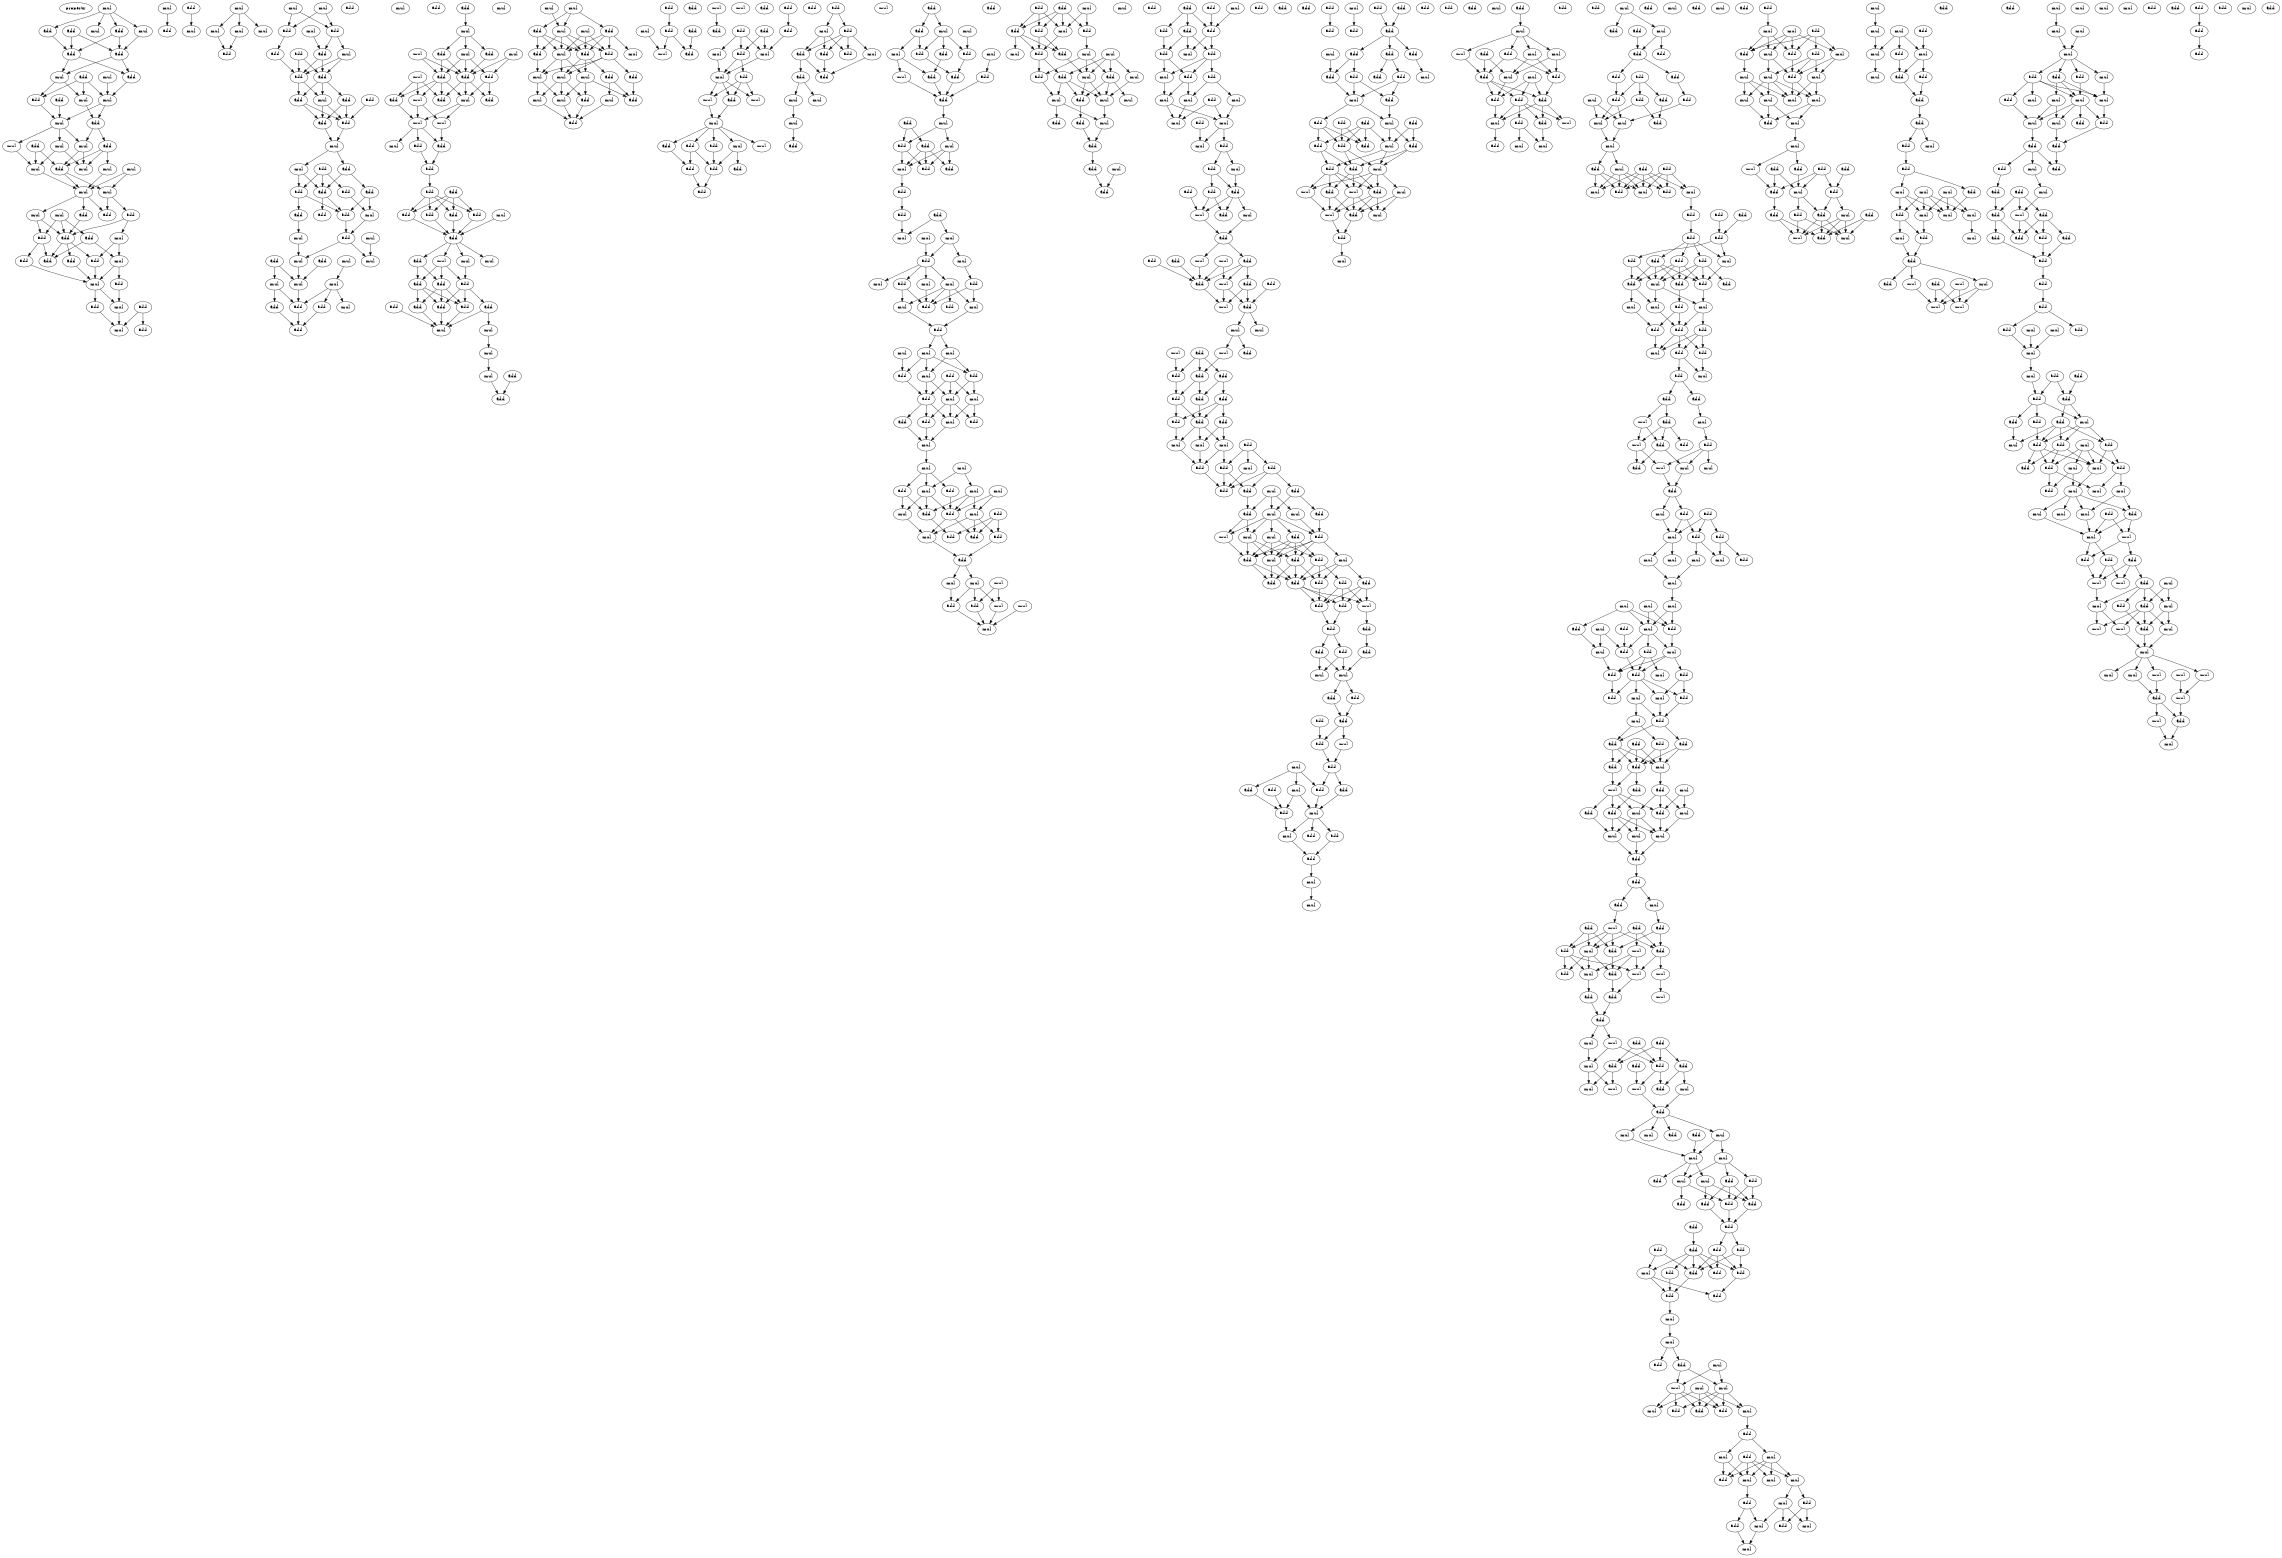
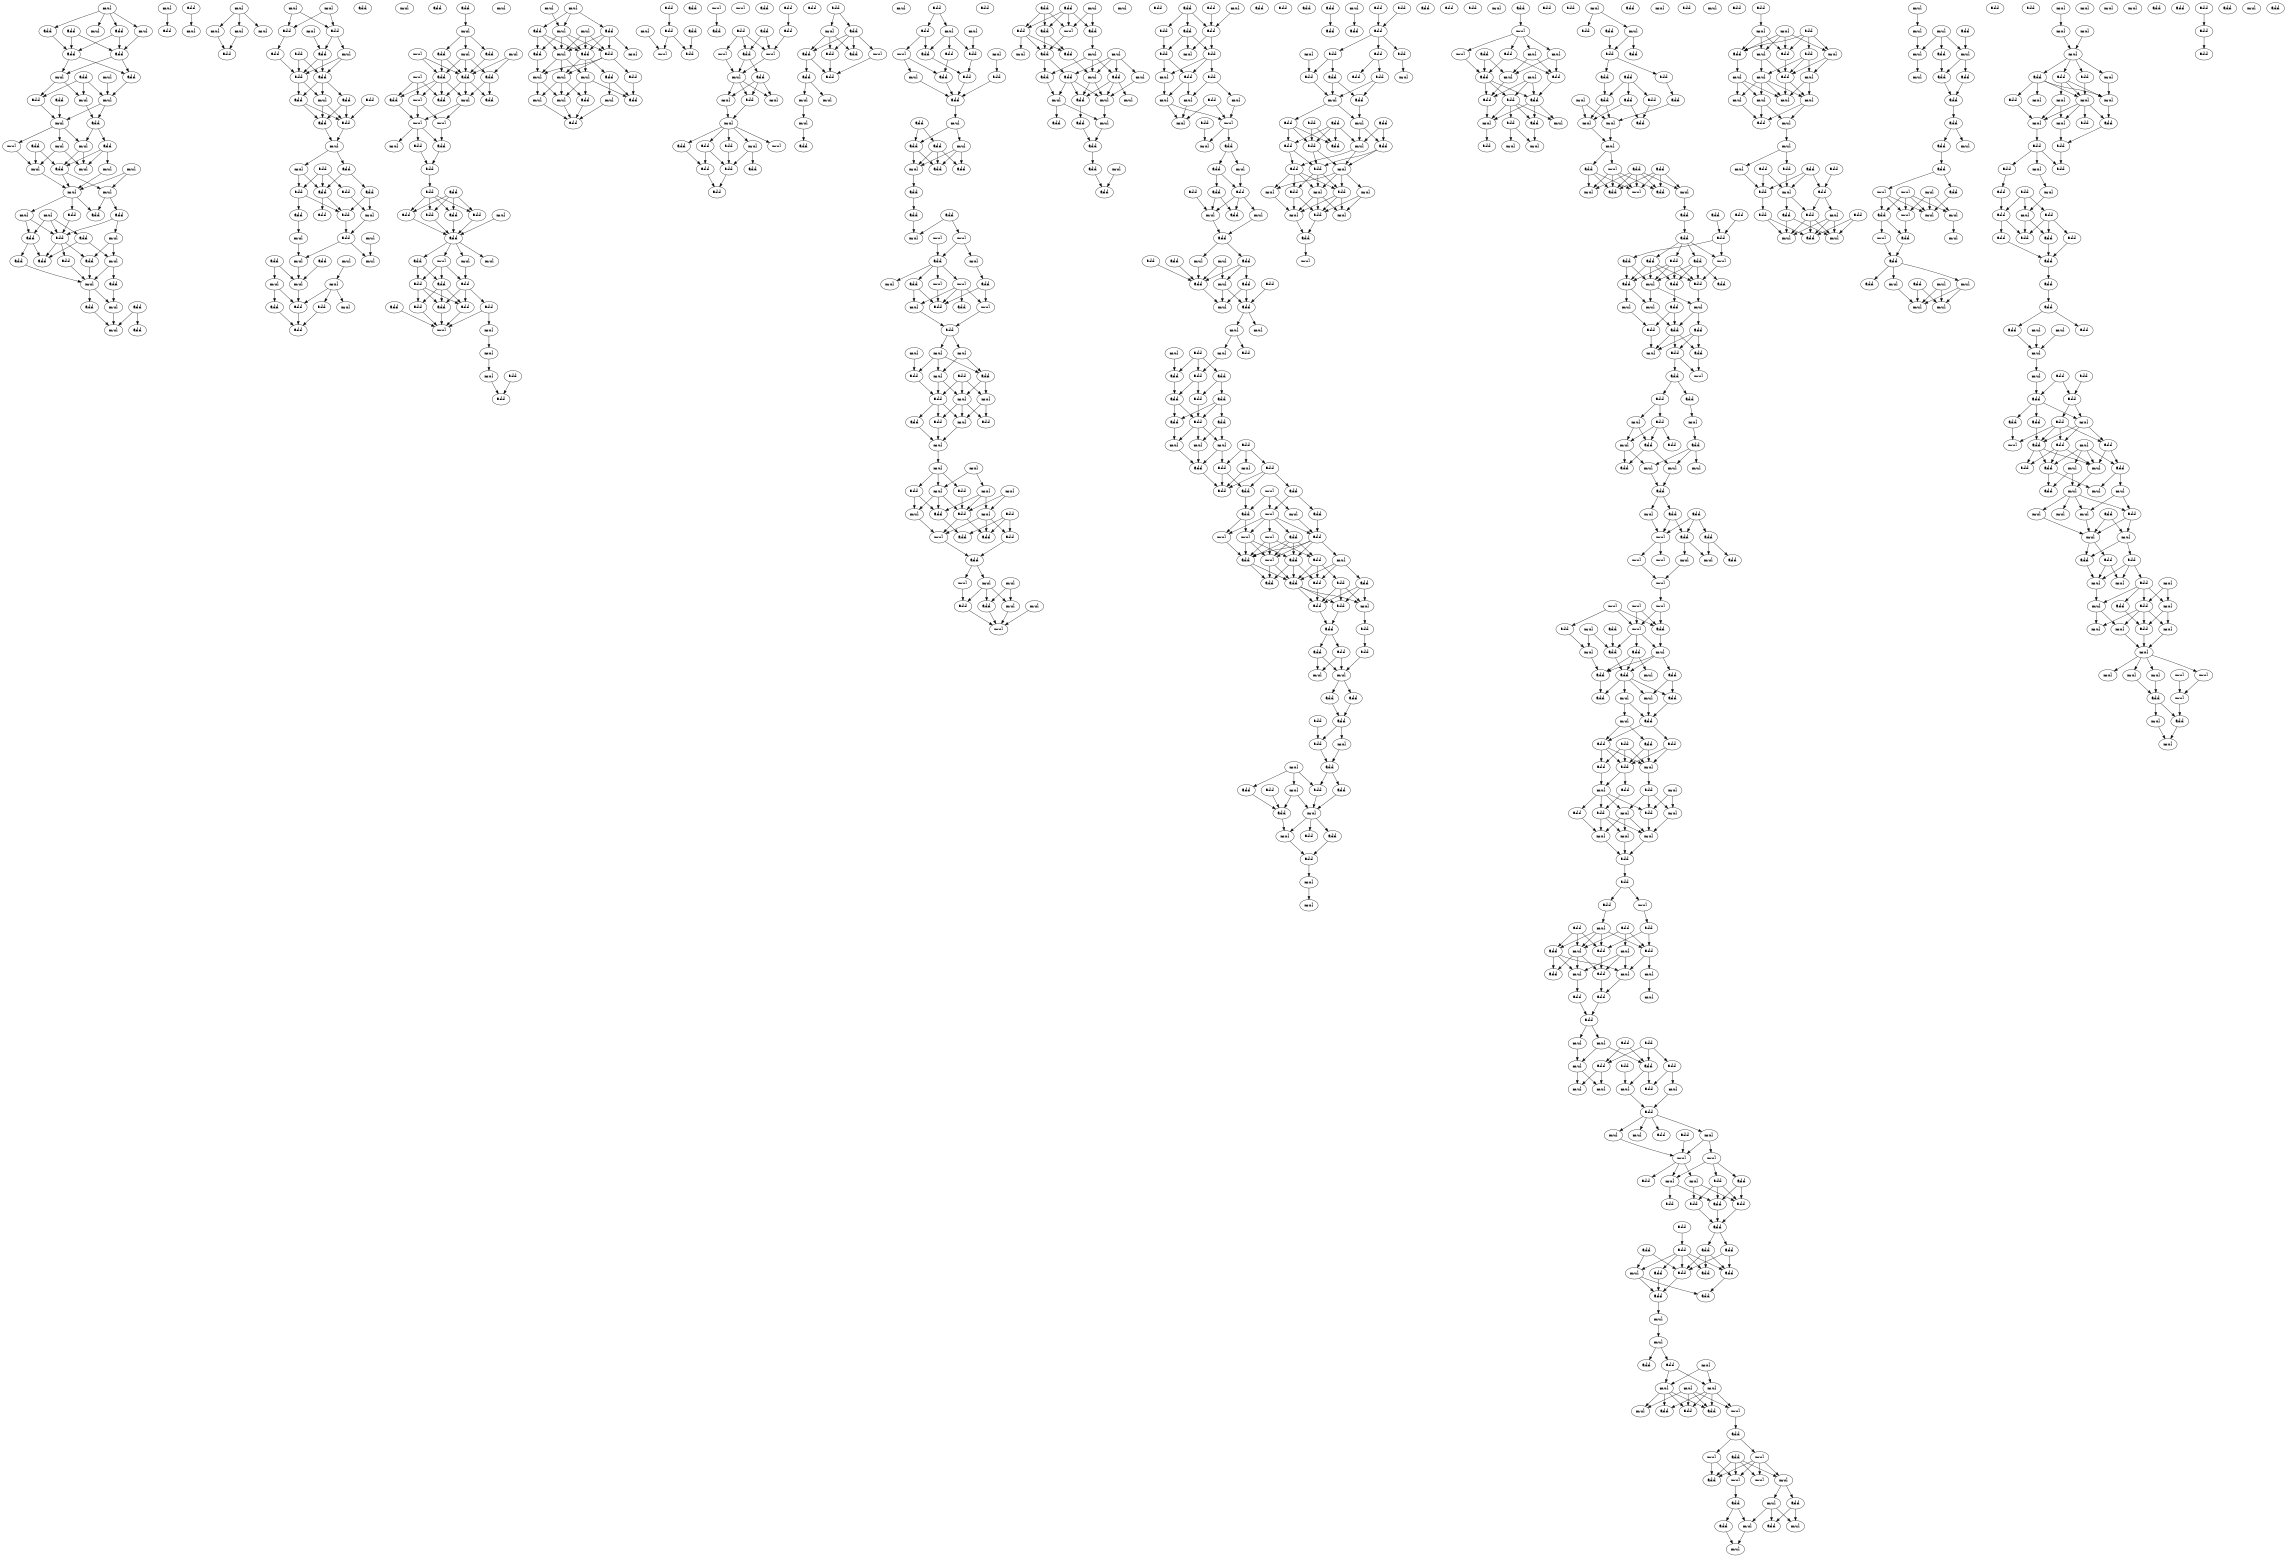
(76, 8) -> none
